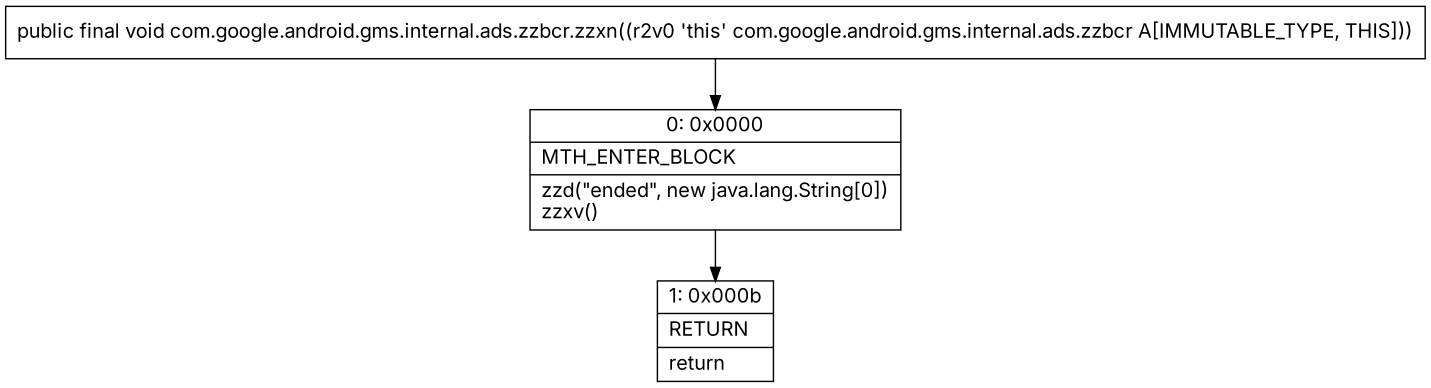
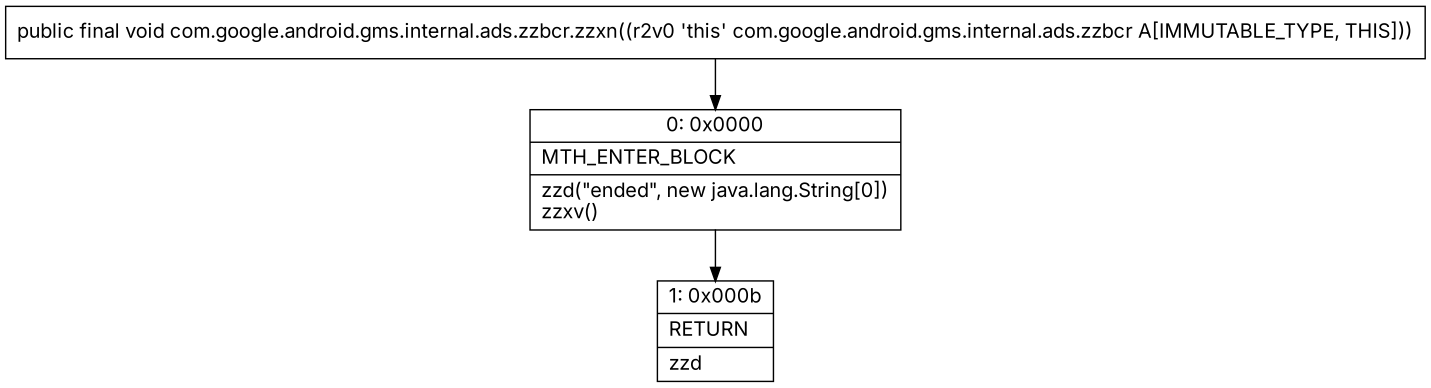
(697, 364) -> (686, 364)
